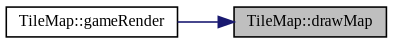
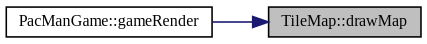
(92, 22) -> (109, 22)
